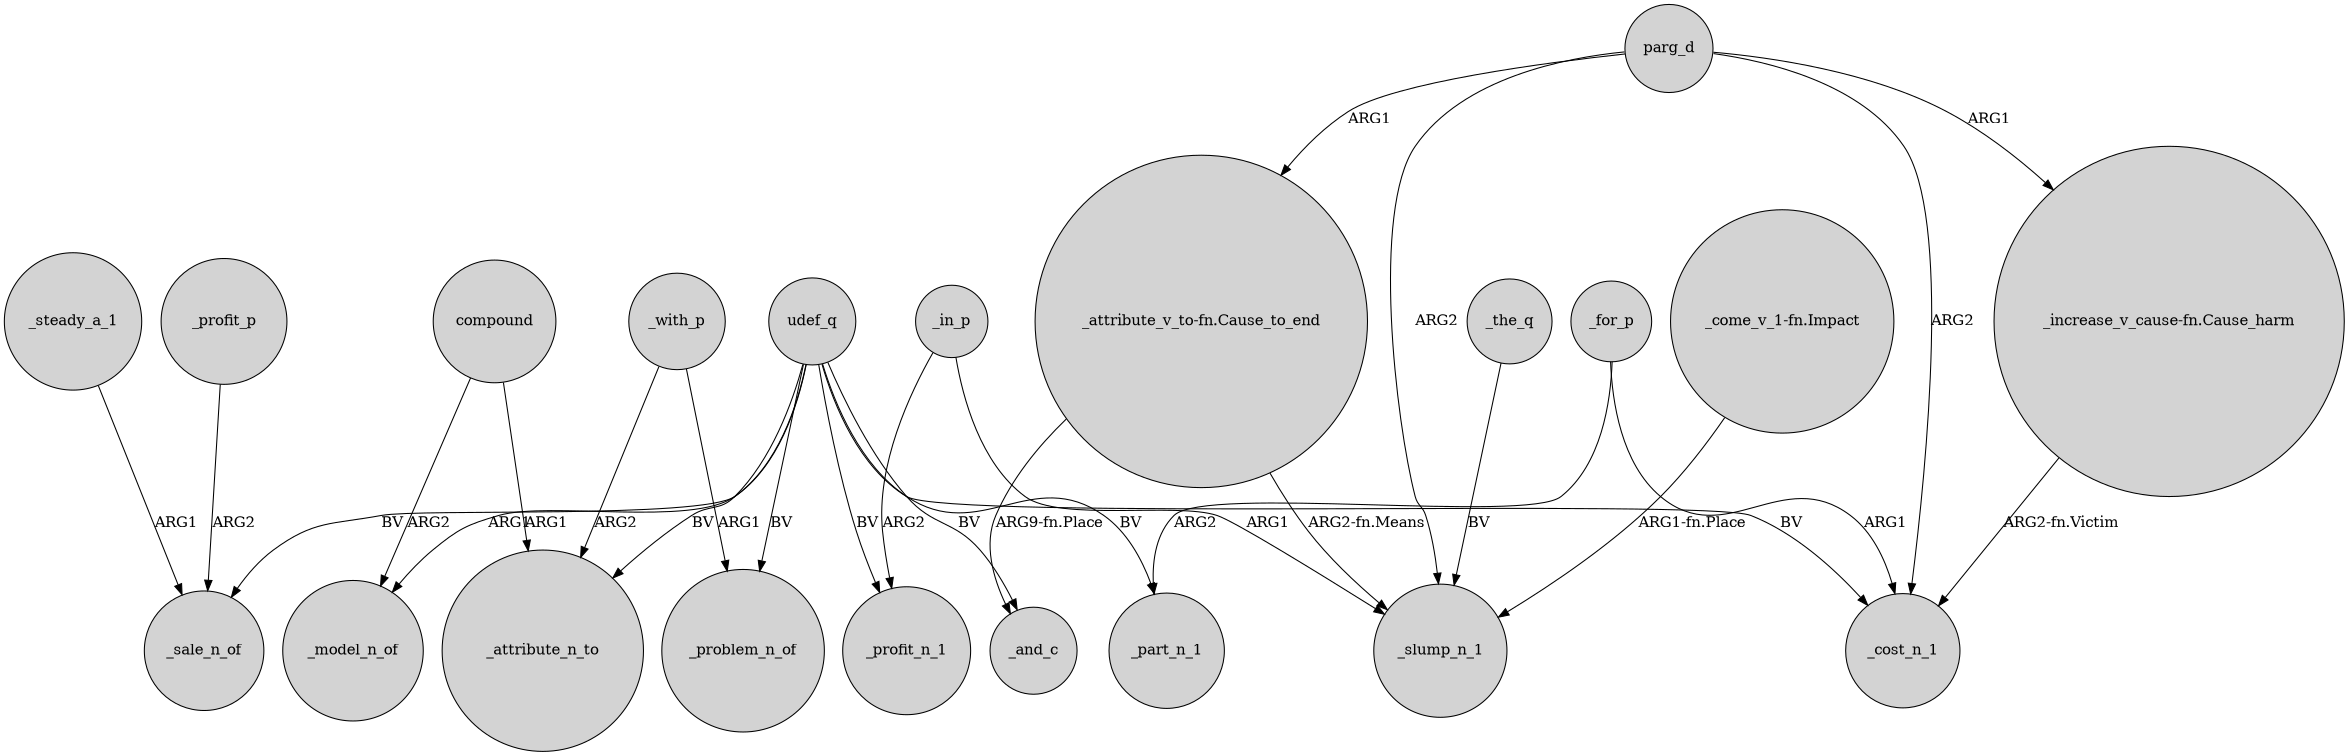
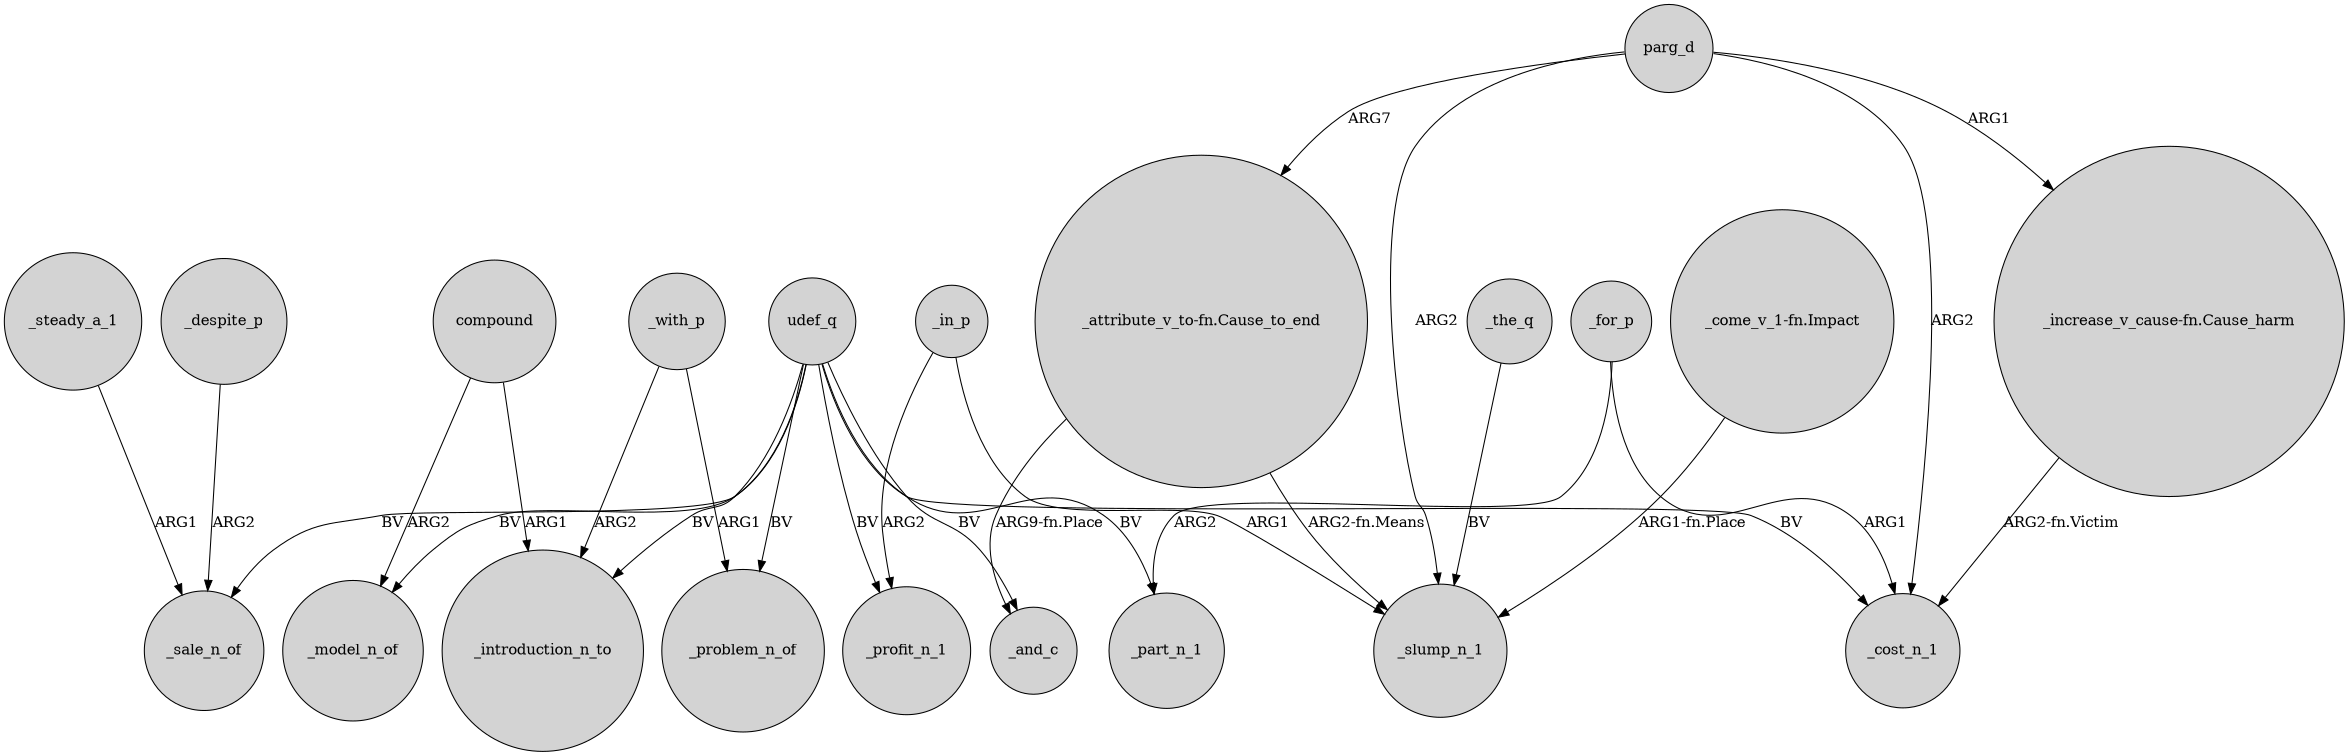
(1370, 120) -> (1370, 120)
(224, 321) -> (224, 321)
(510, 523) -> (510, 523)
(543, 651) -> (543, 651)
